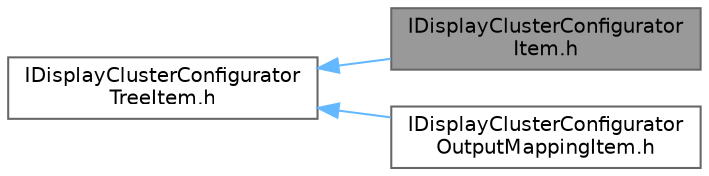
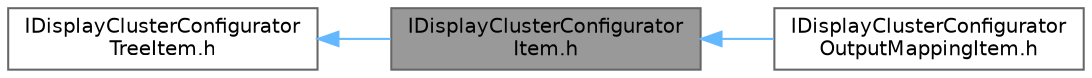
(365, 114) -> (748, 39)
